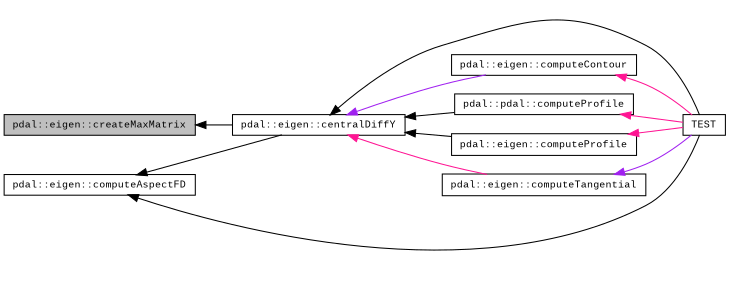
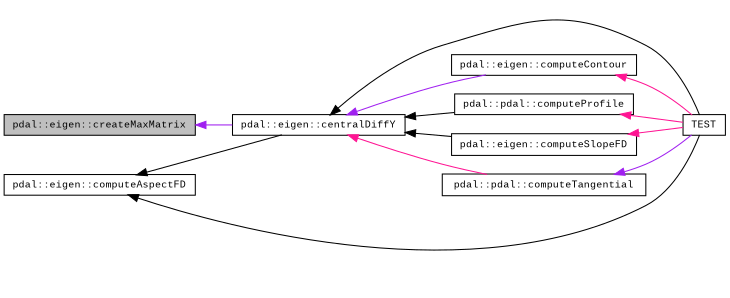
(219, 125) -> (219, 125)
(544, 145) -> (544, 145)
(544, 185) -> (544, 185)
